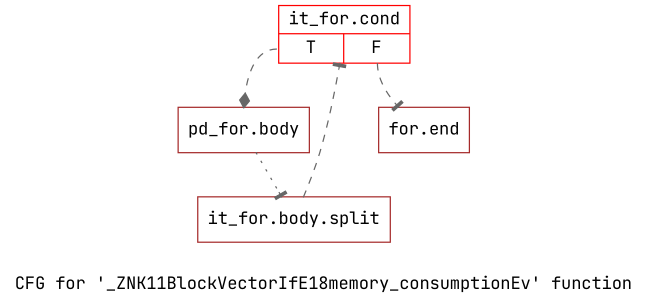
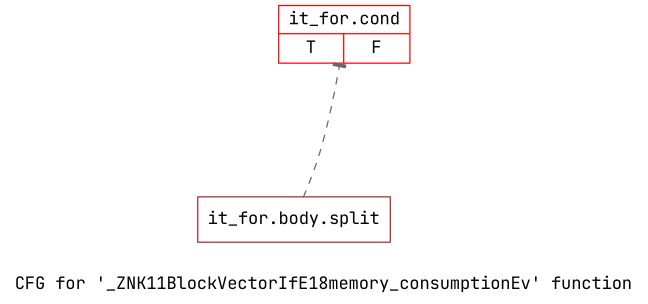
(244, 130) -> none
(424, 130) -> none
